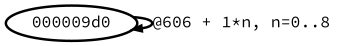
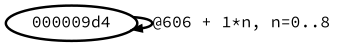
(72, 23) -> (72, 23)
